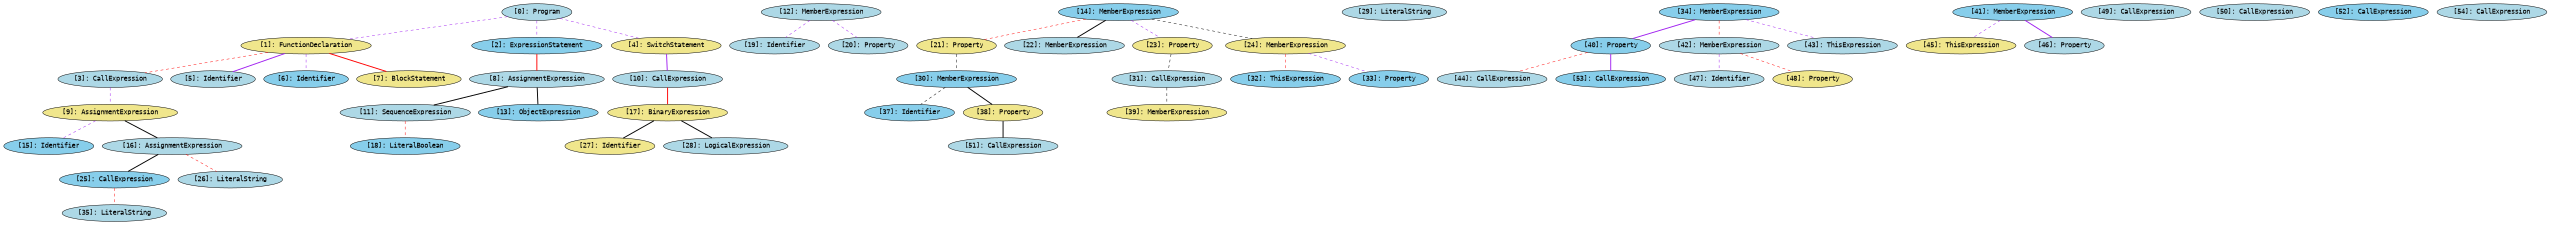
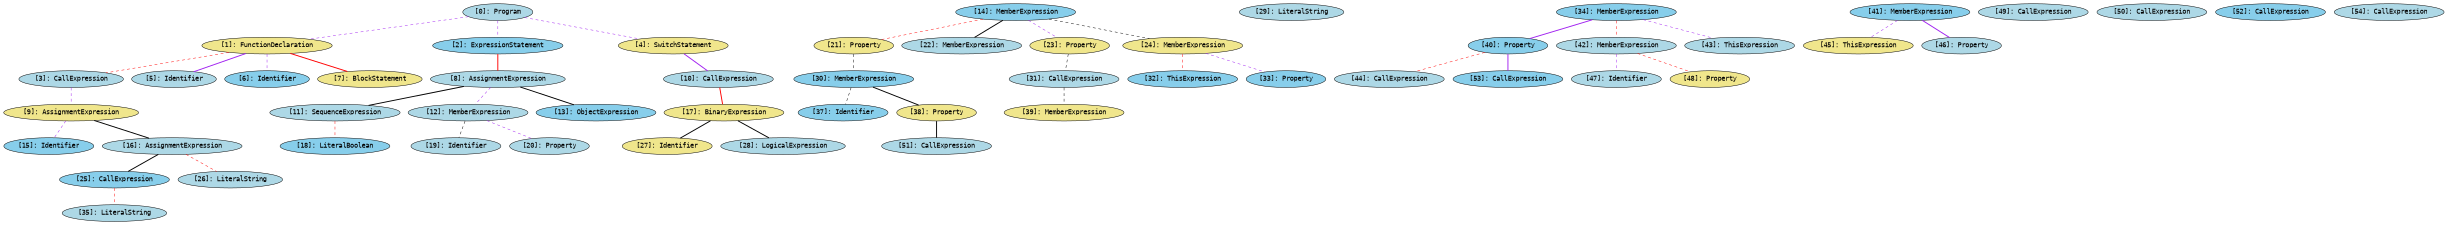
(798, 29) -> (462, 129)
none -> (483, 96)
